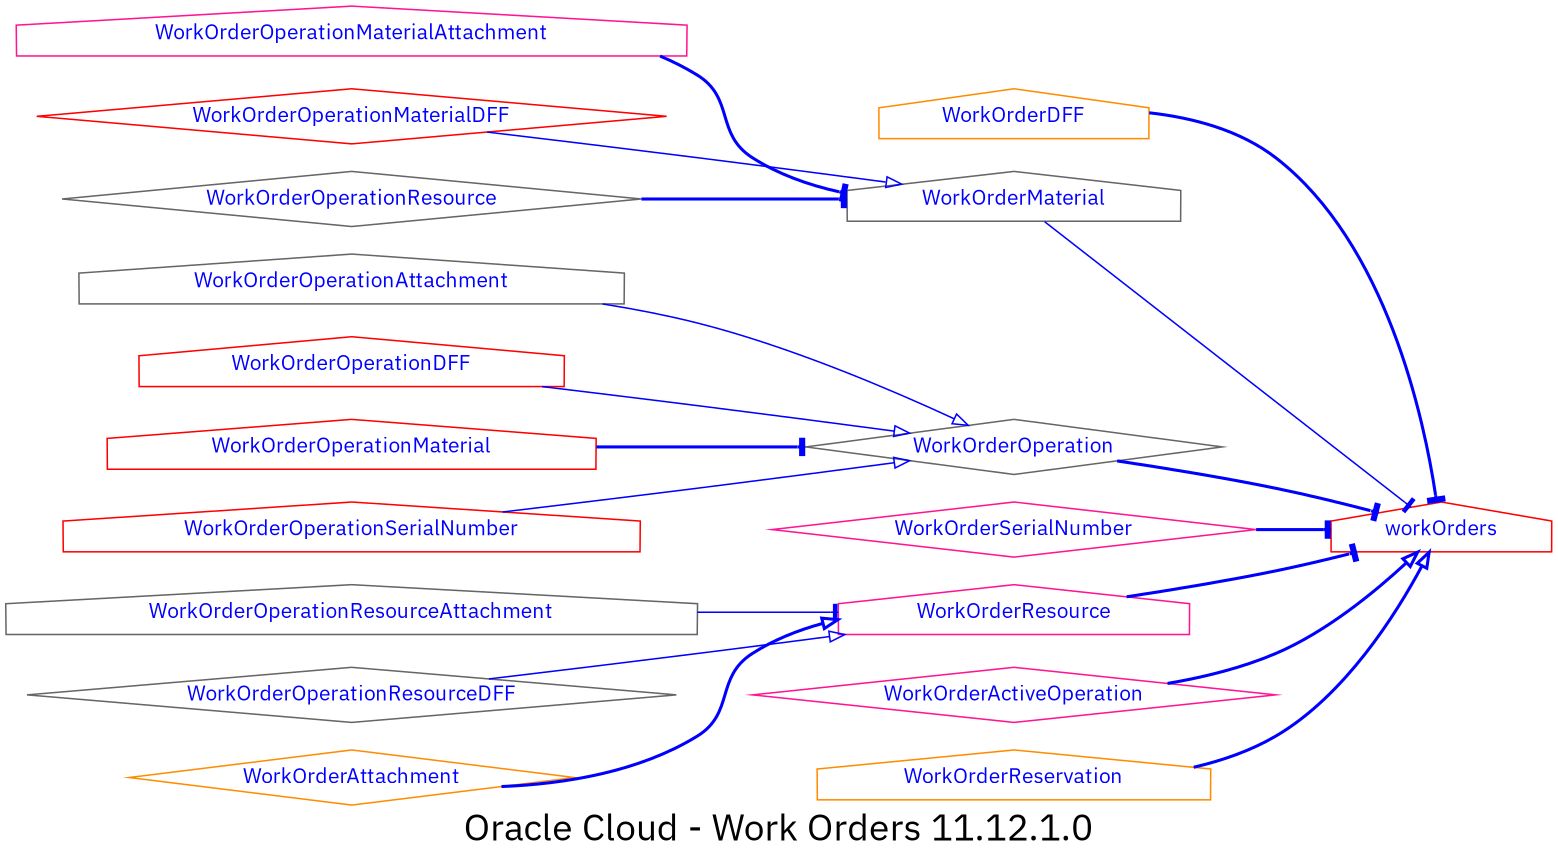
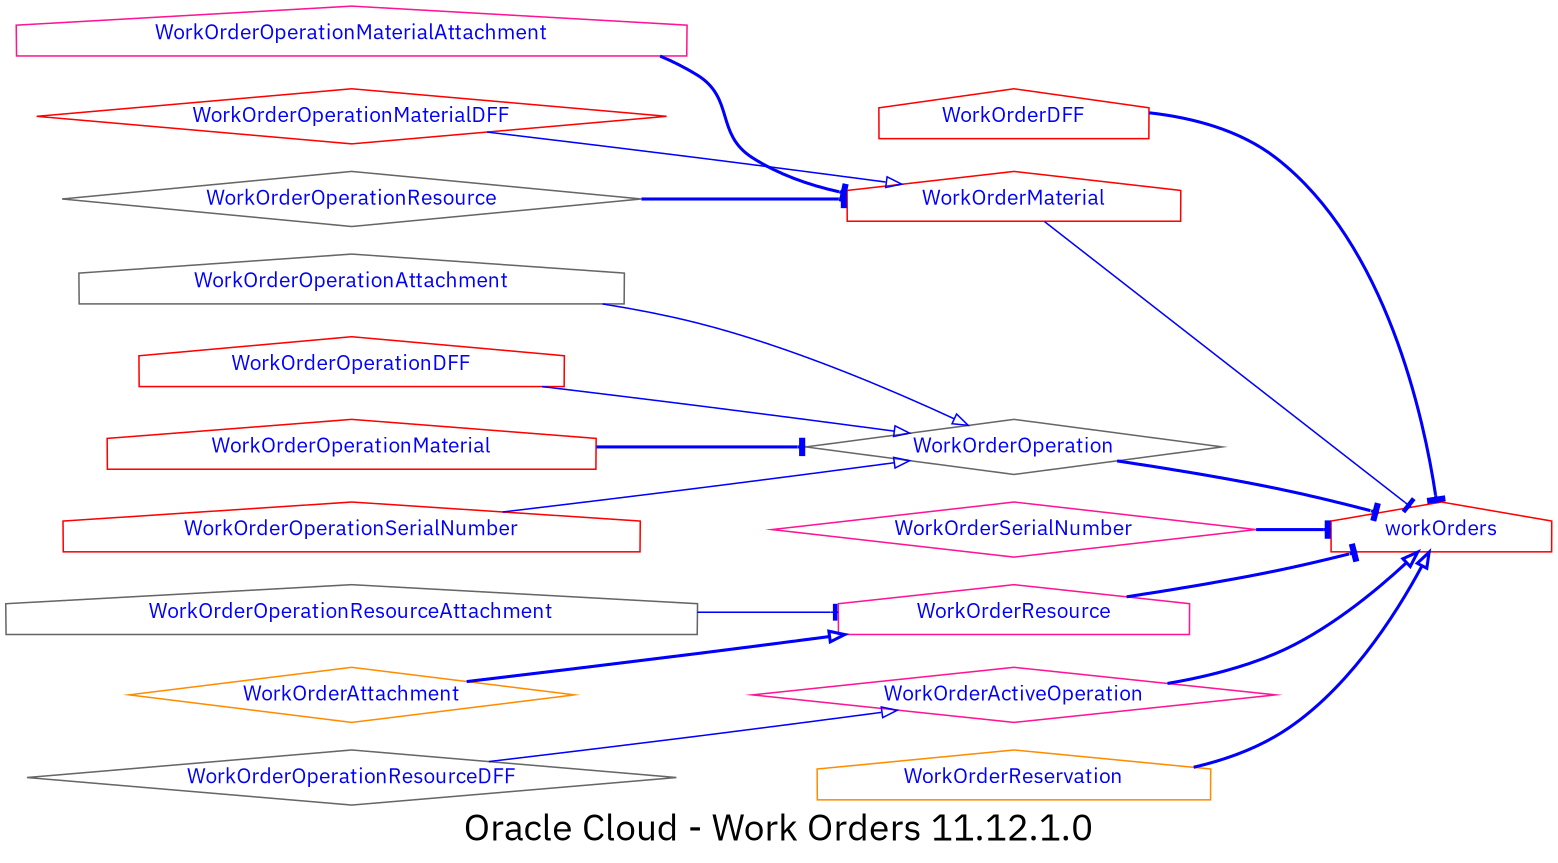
(1014, 116) -> (1014, 116)
(1014, 199) -> (1014, 199)
(659, 658) -> (685, 738)
